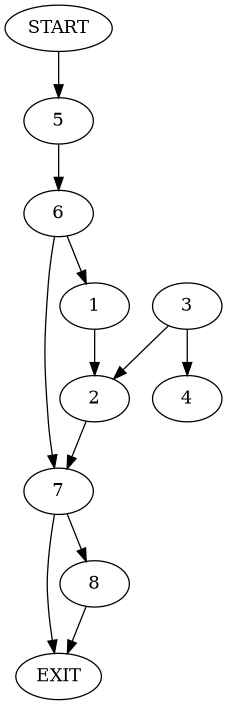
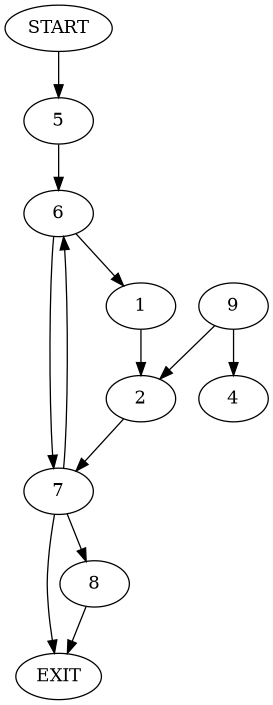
(187, 306) -> (234, 306)
none -> (67, 359)
